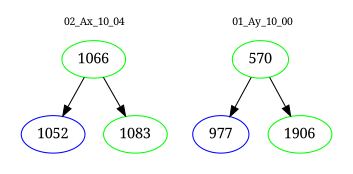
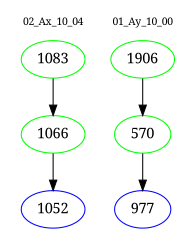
(112, 92) -> (53, 92)
(278, 92) -> (143, 92)
